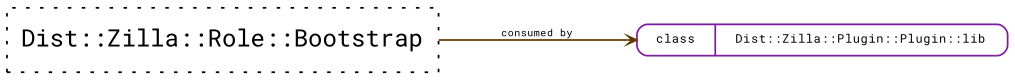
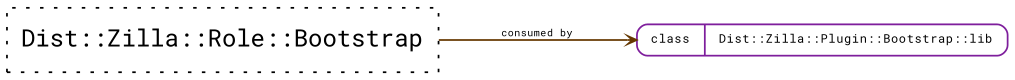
(861, 39) -> (856, 39)
